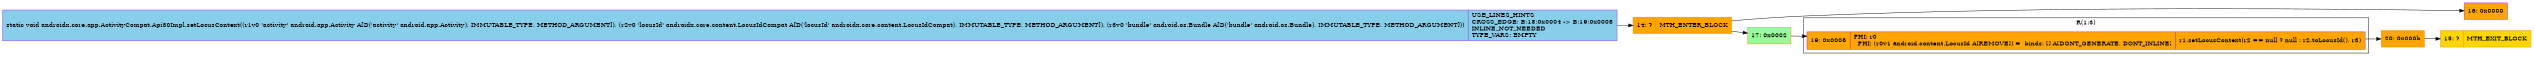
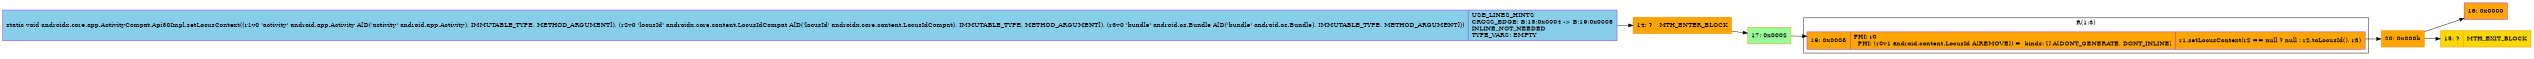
(2096, 9) -> (2442, 26)
